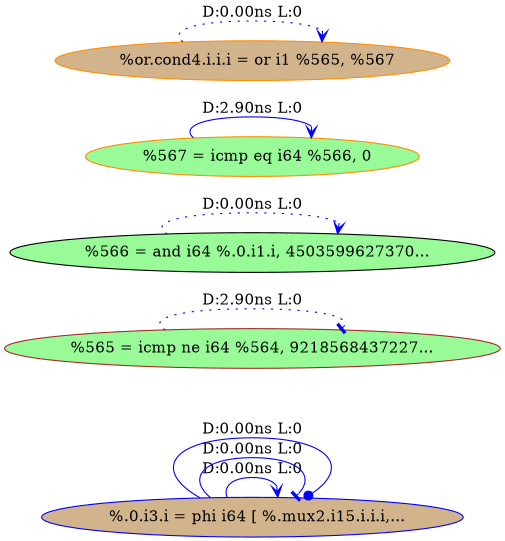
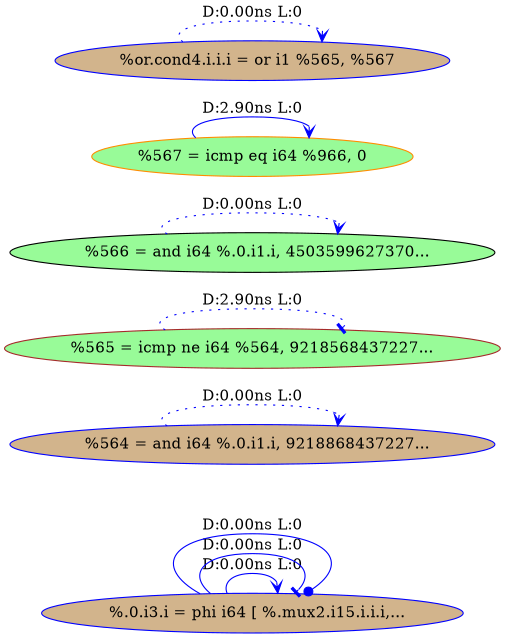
(252, 61) -> (252, 61)
(252, 157) -> (252, 157)
none -> (252, 444)
